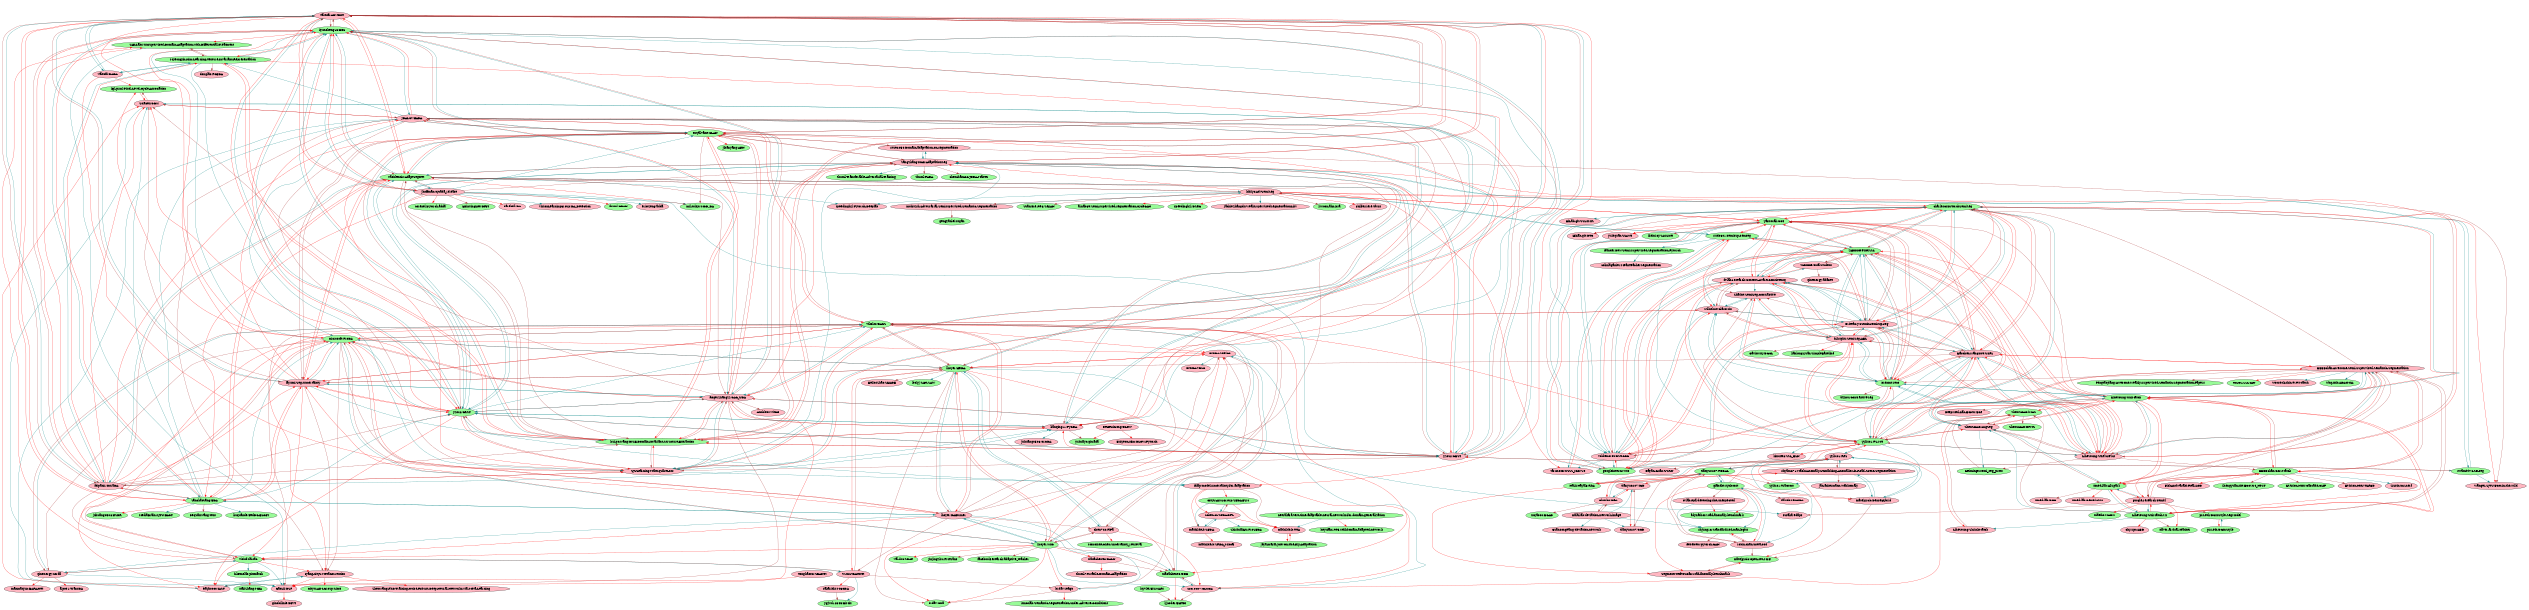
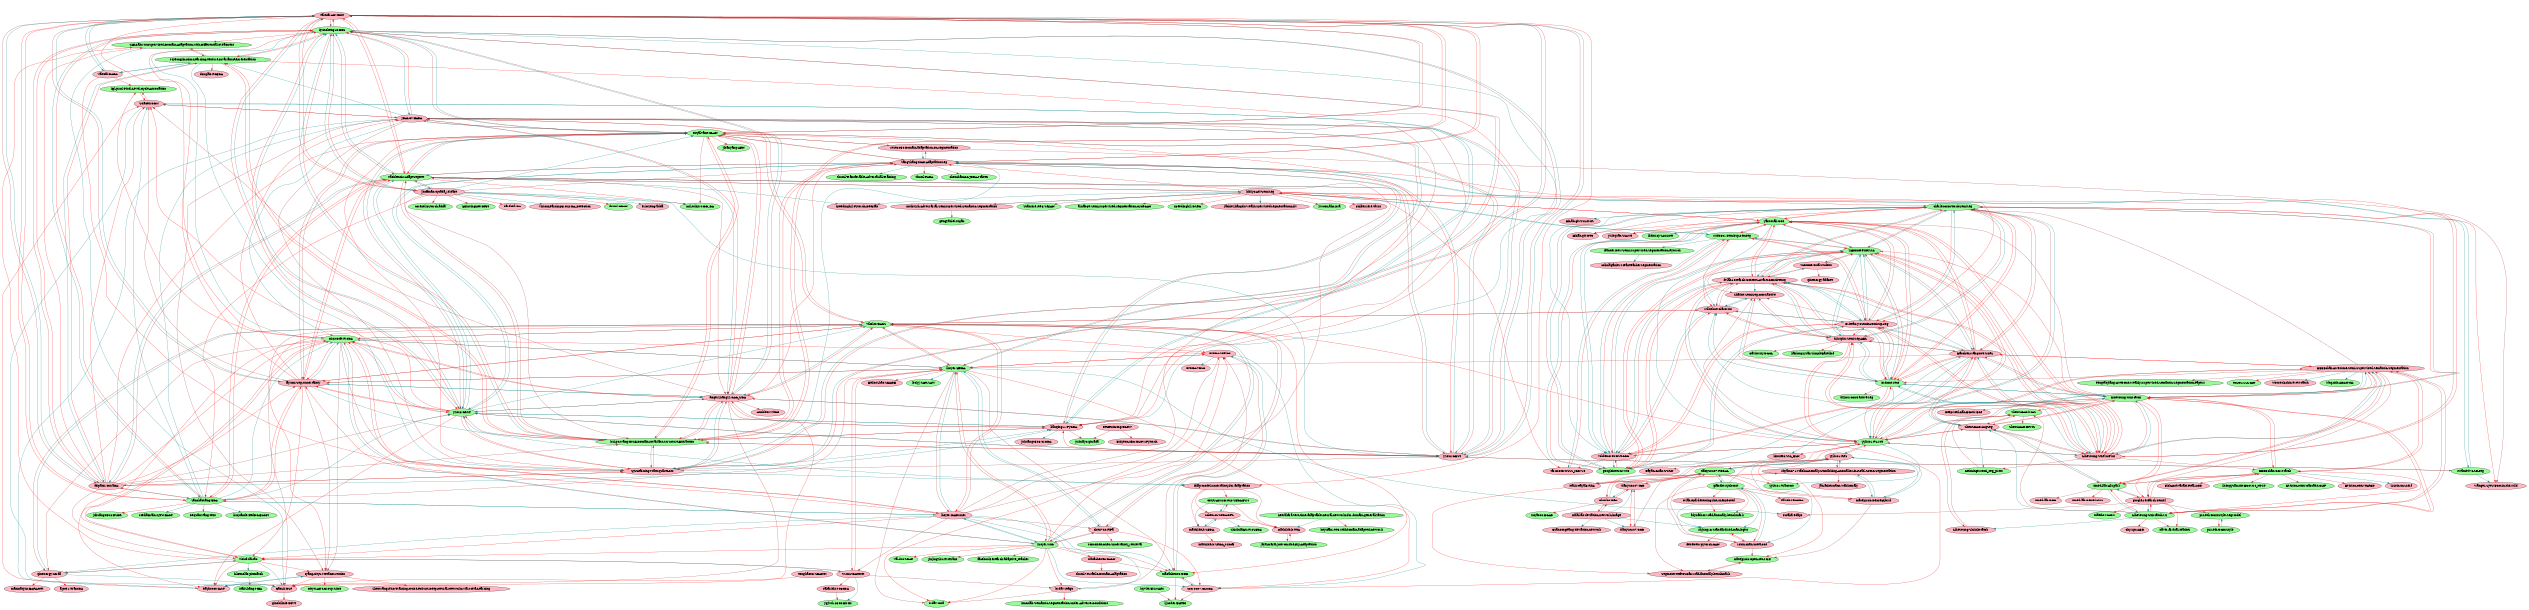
none -> (594, 482)
(1582, 486) -> (1582, 486)
